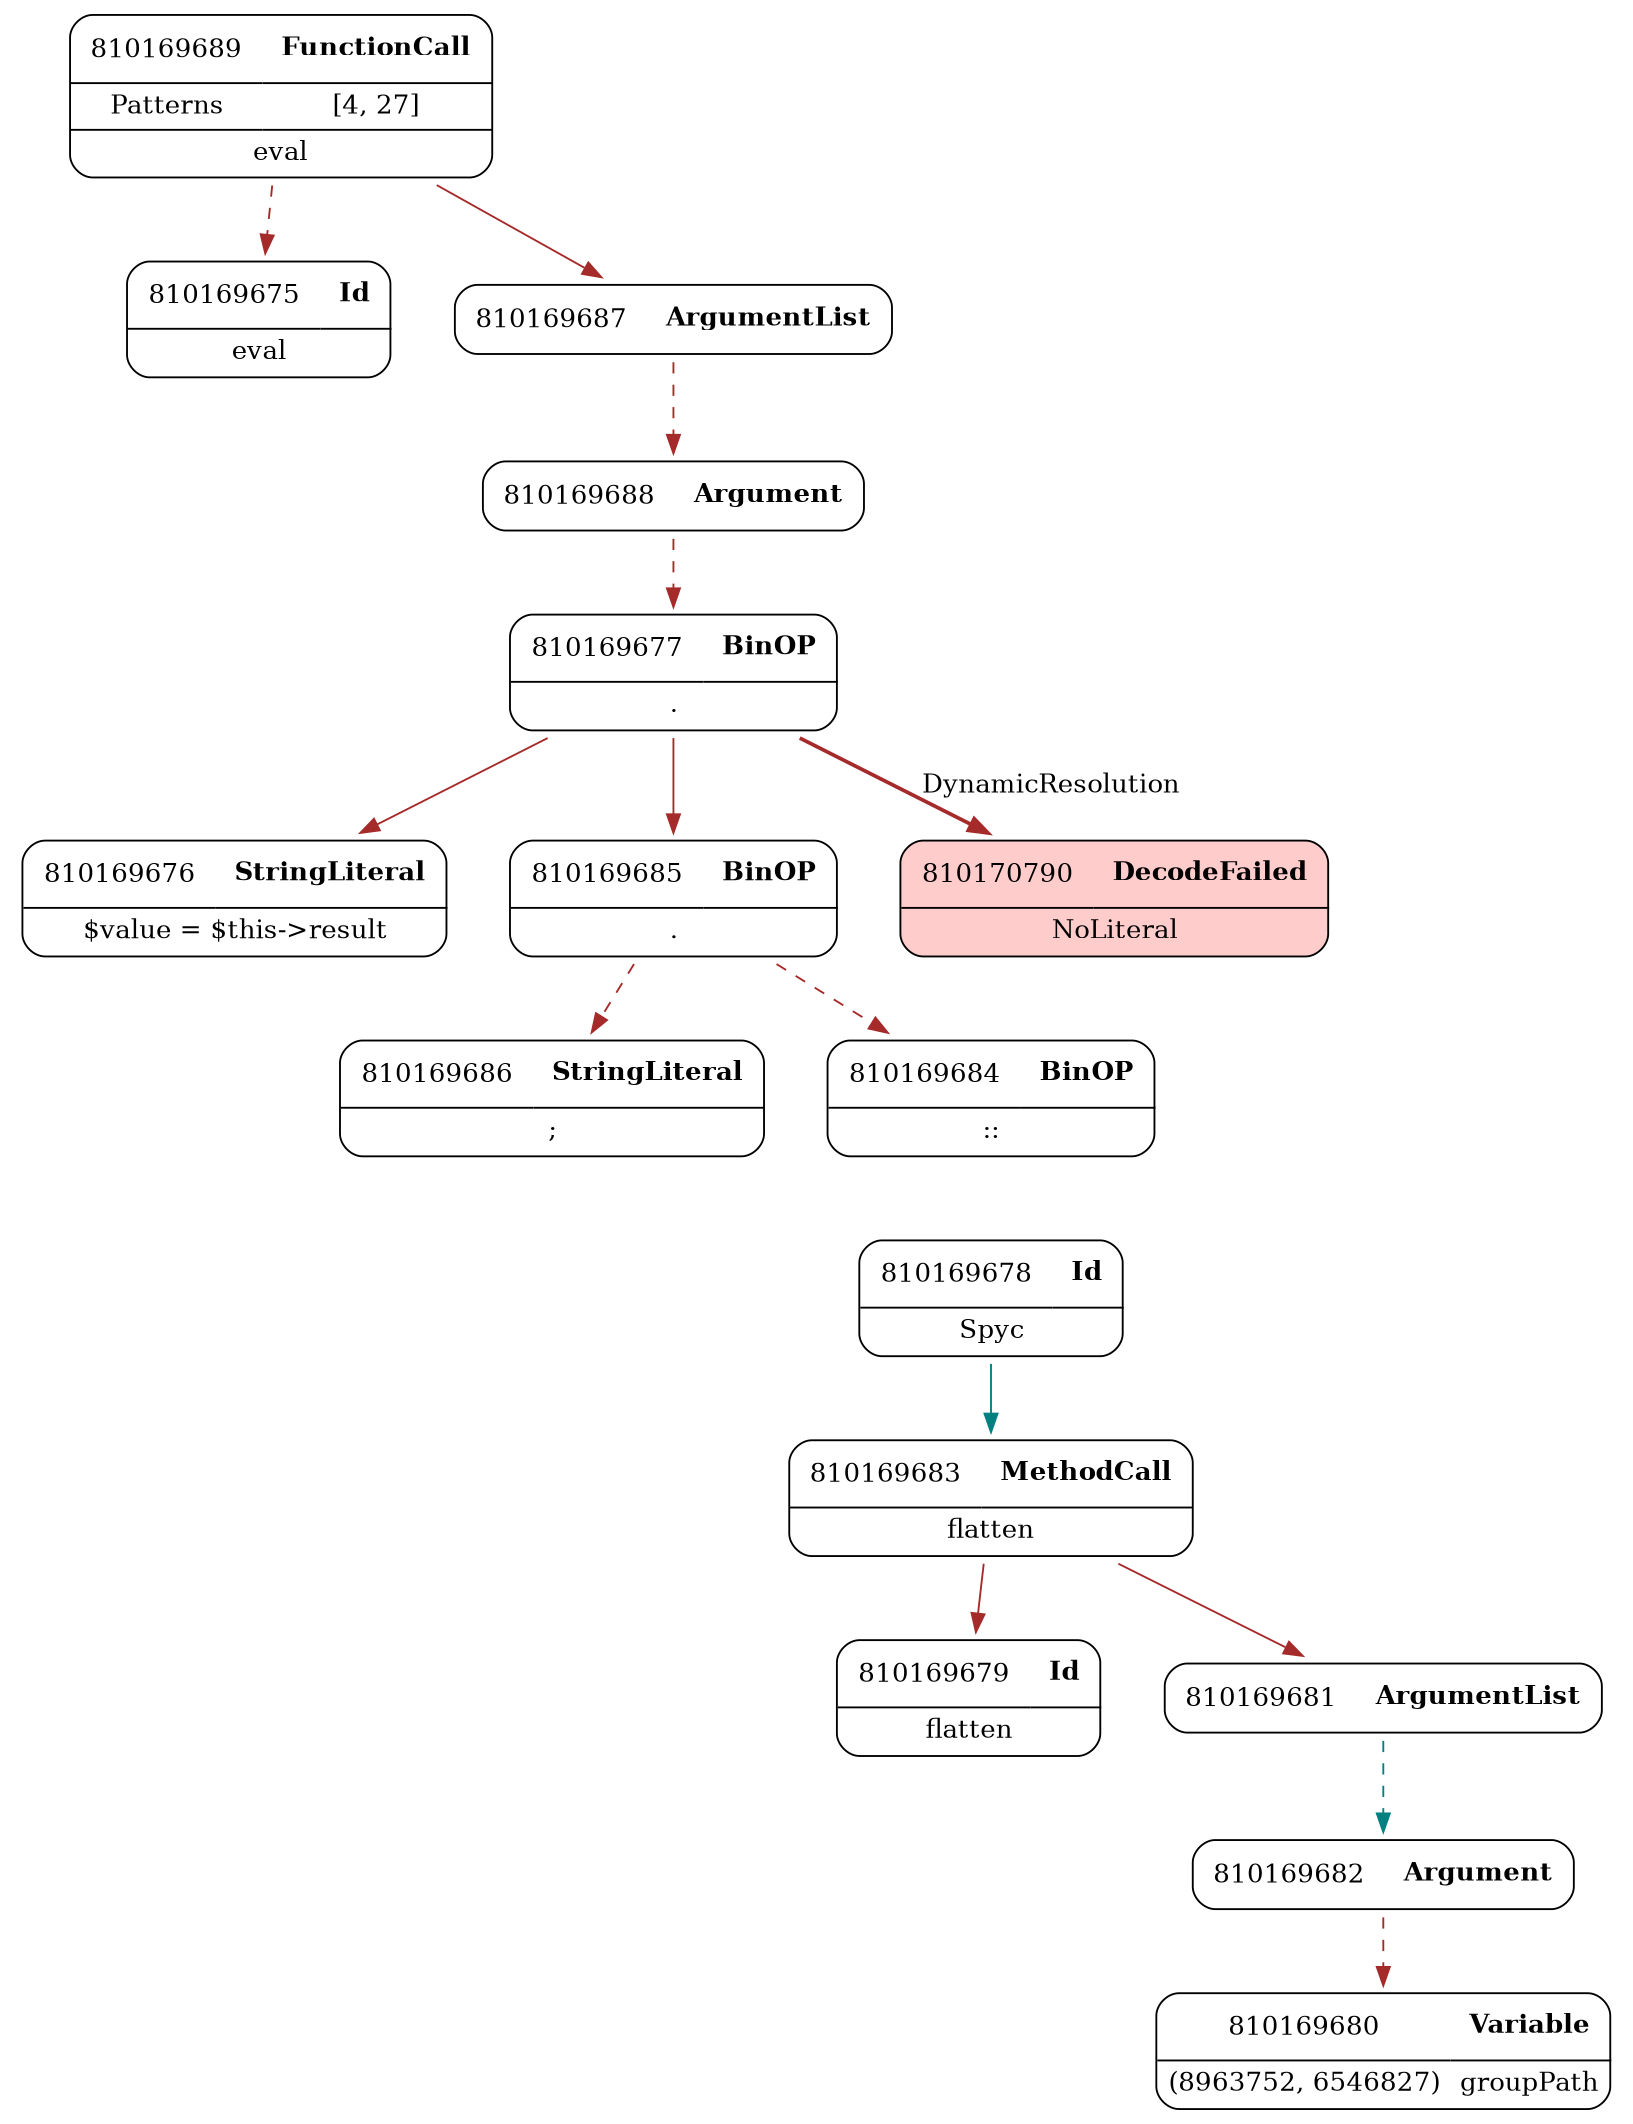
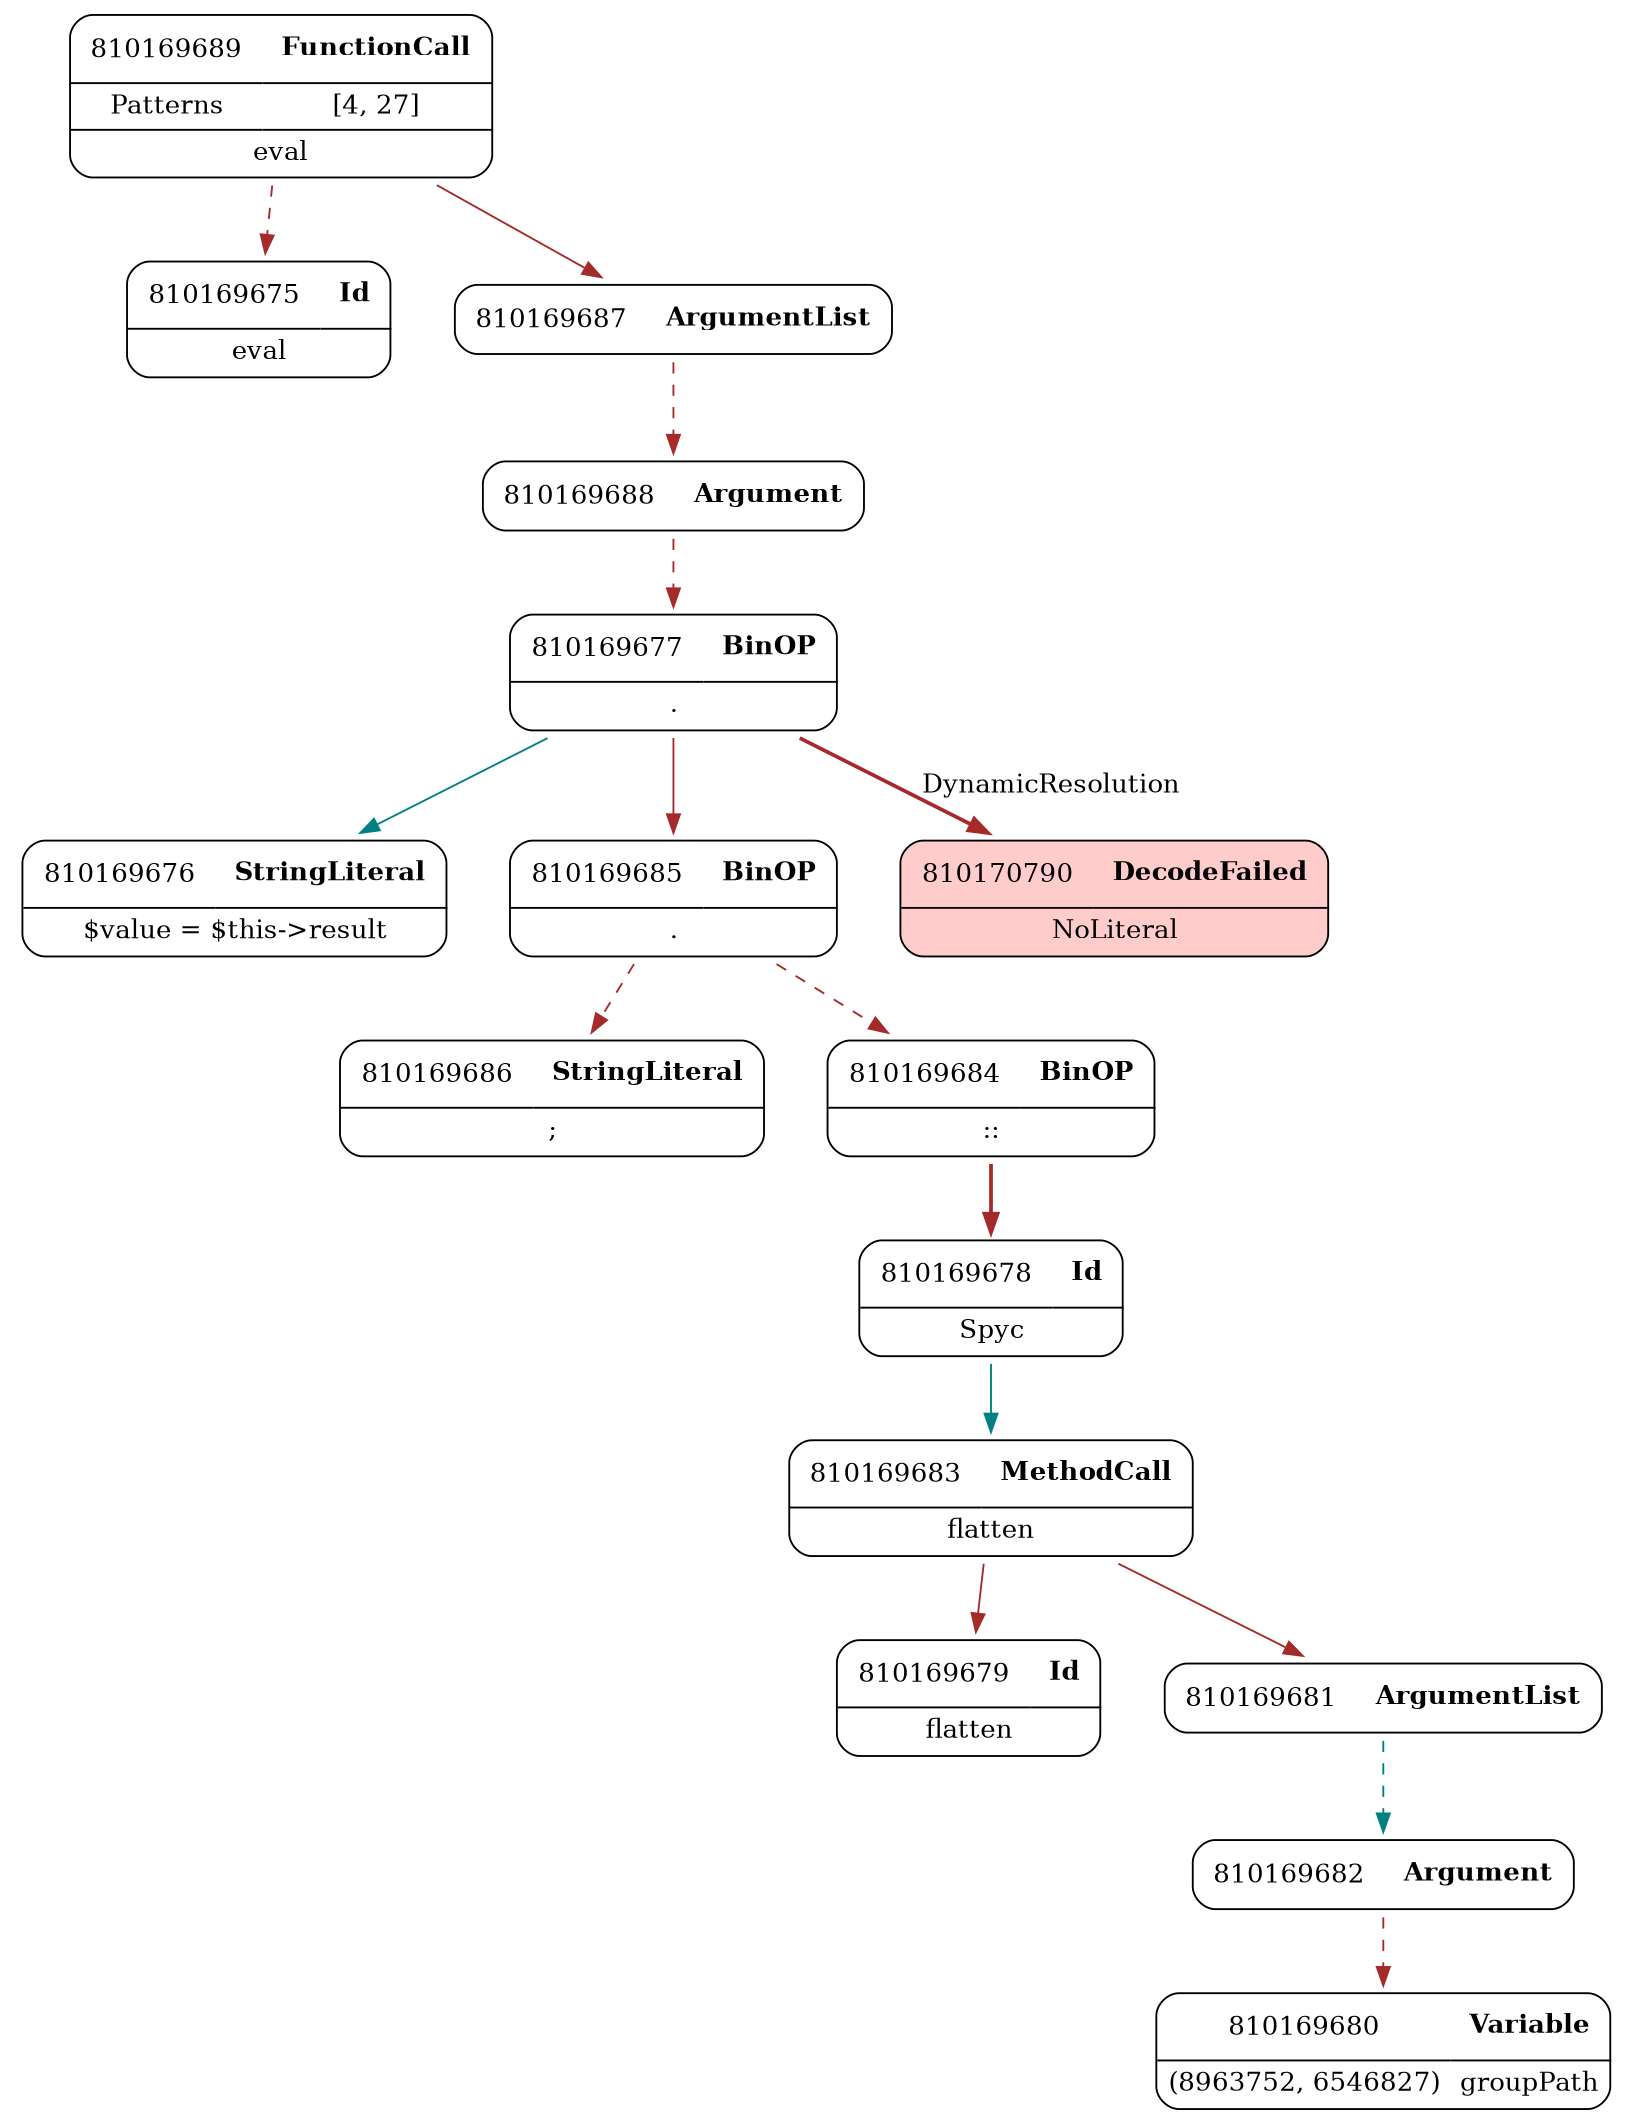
(462, 781) -> (462, 781)
none -> (991, 1189)
